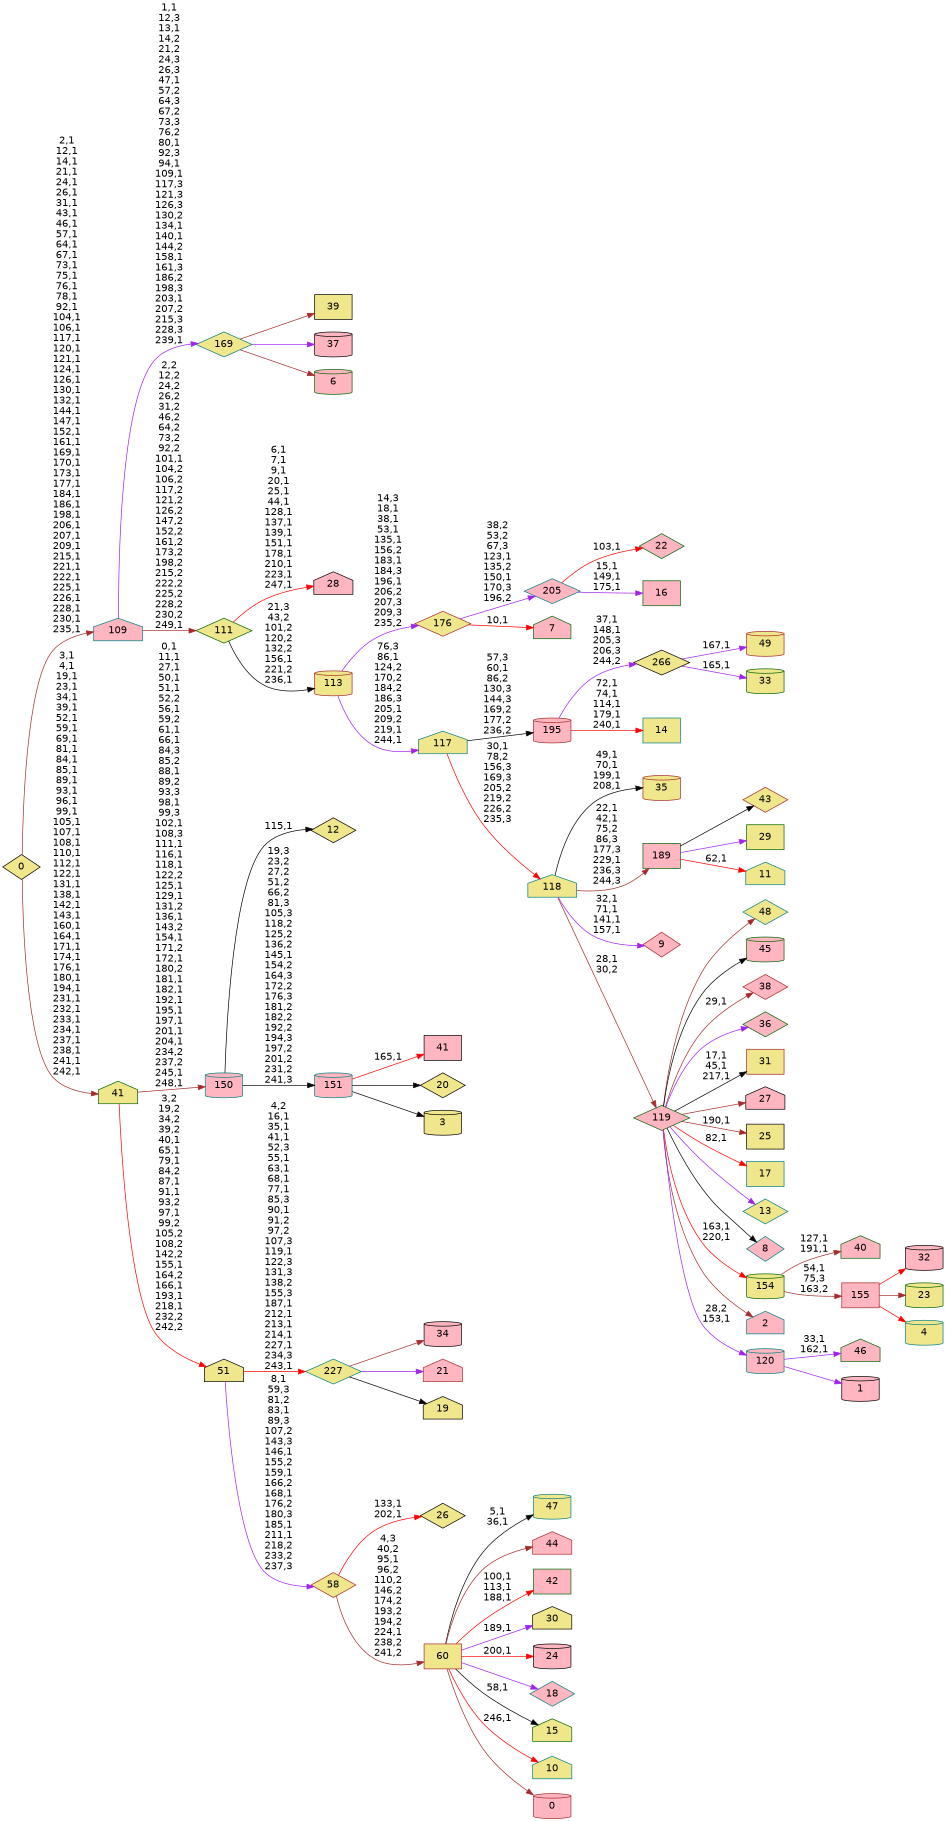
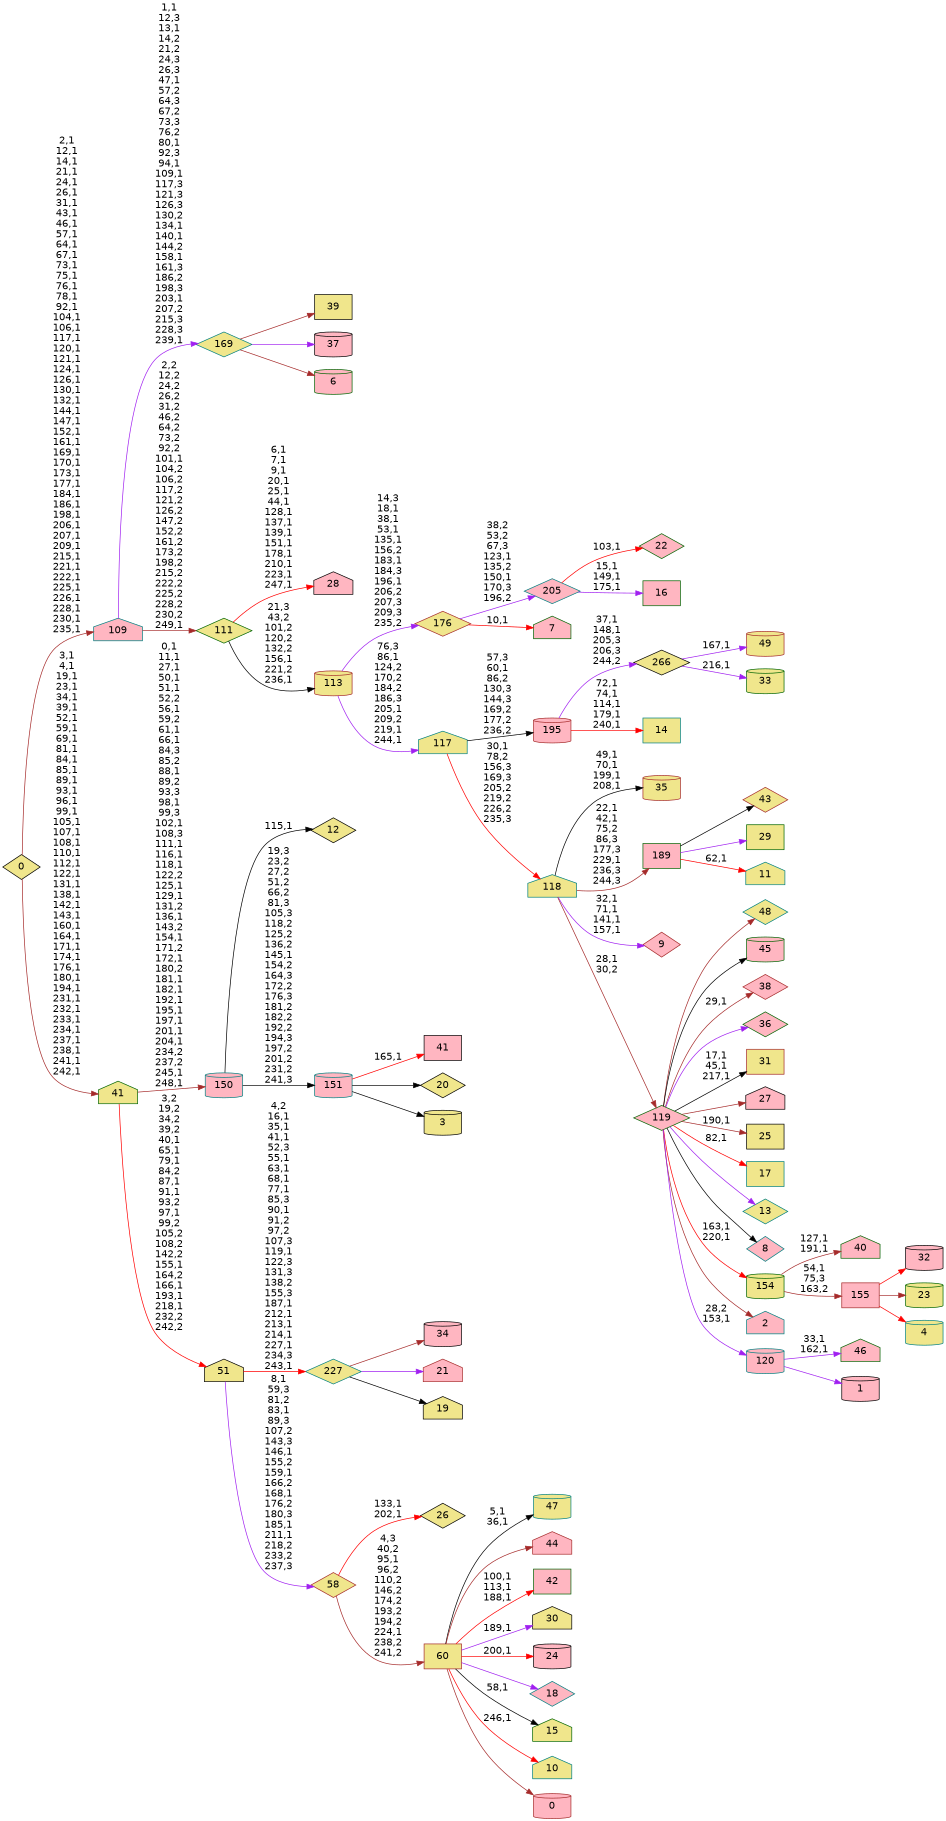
(716, 666) -> (716, 666)
